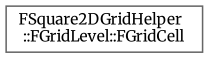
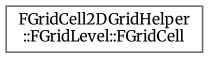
(104, 29) -> (104, 29)
